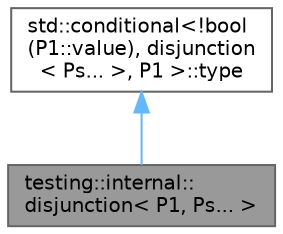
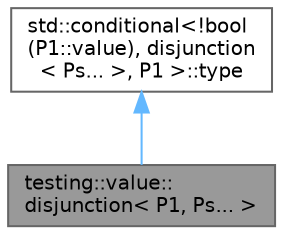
(142, 196) -> (142, 196)
